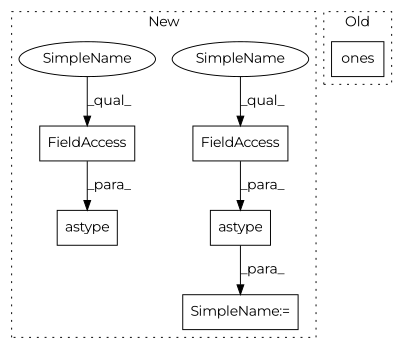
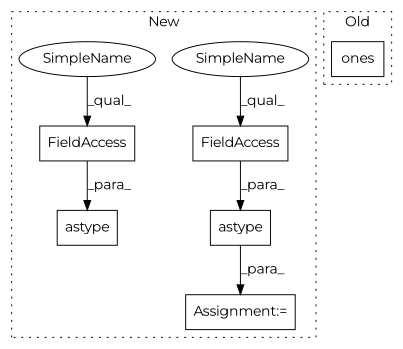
(240, 312) -> (240, 312)
